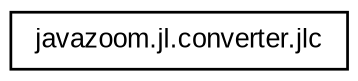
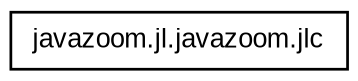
(179, 41) -> (179, 41)
